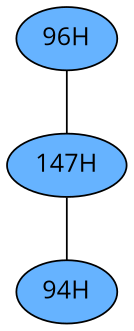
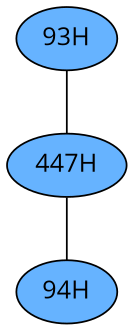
(67, 39) -> (67, 39)
(67, 165) -> (67, 165)
